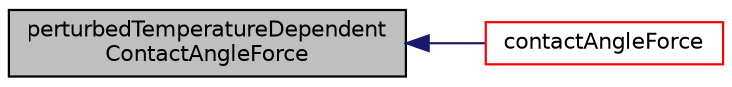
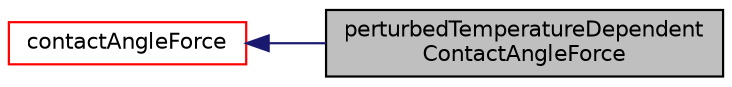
(457, 43) -> (297, 43)
